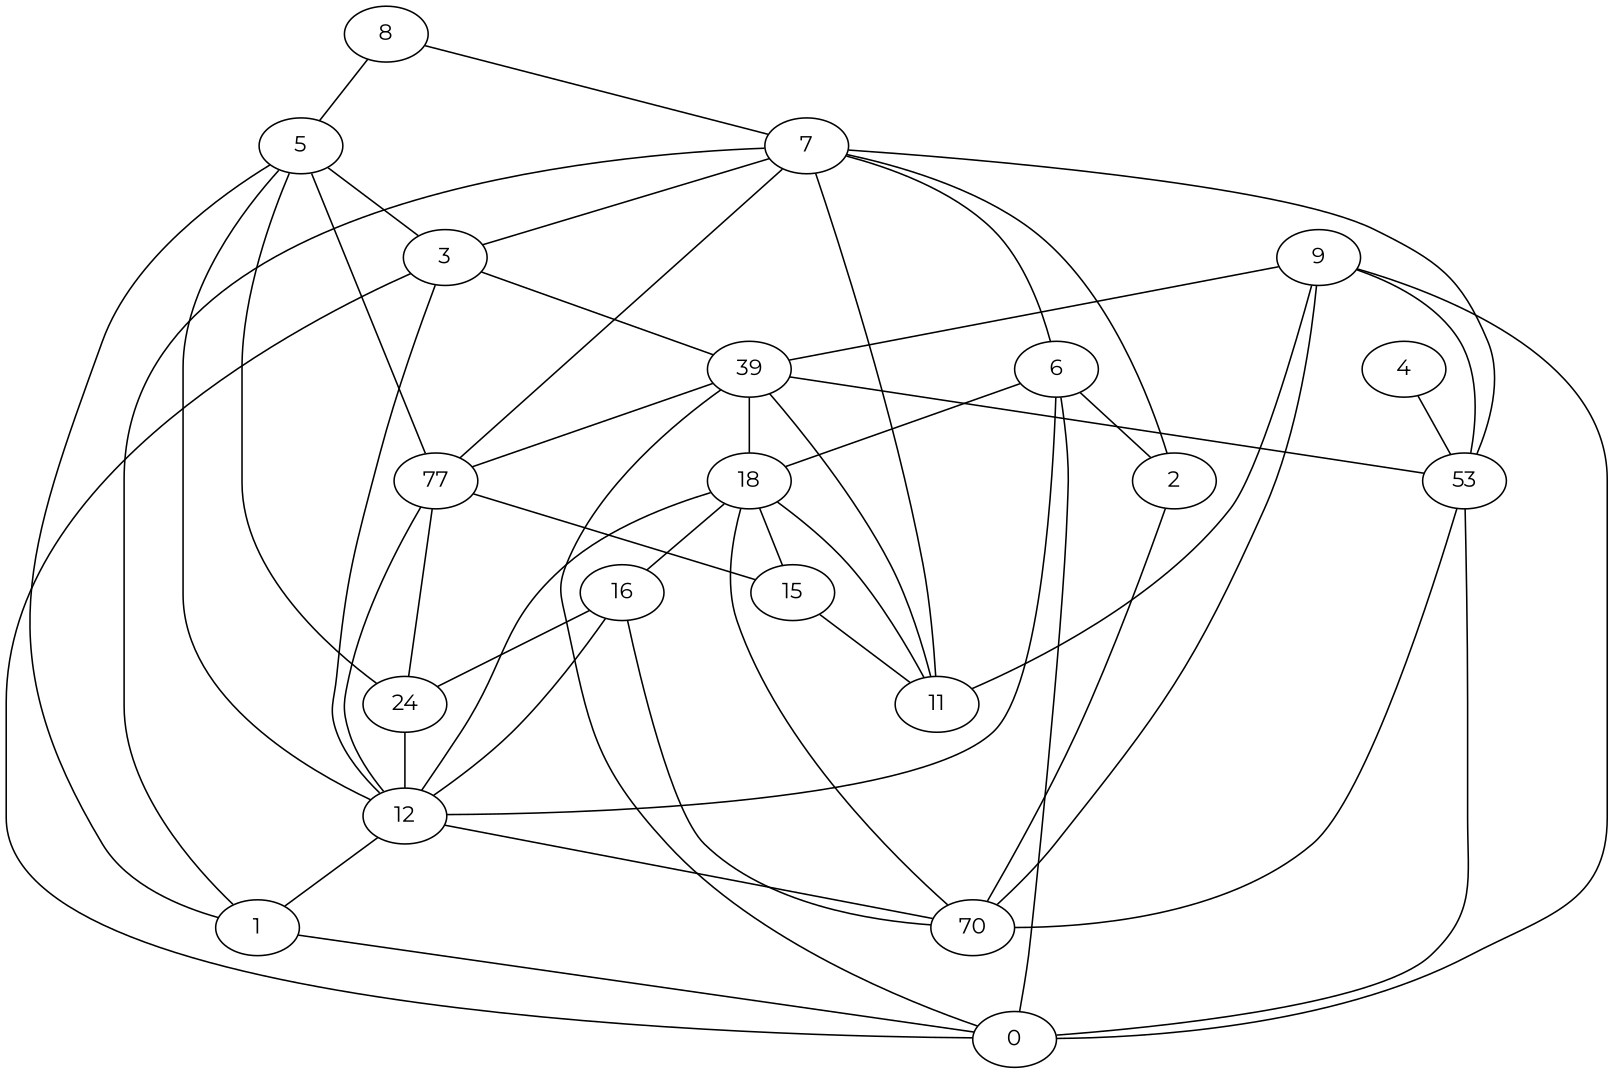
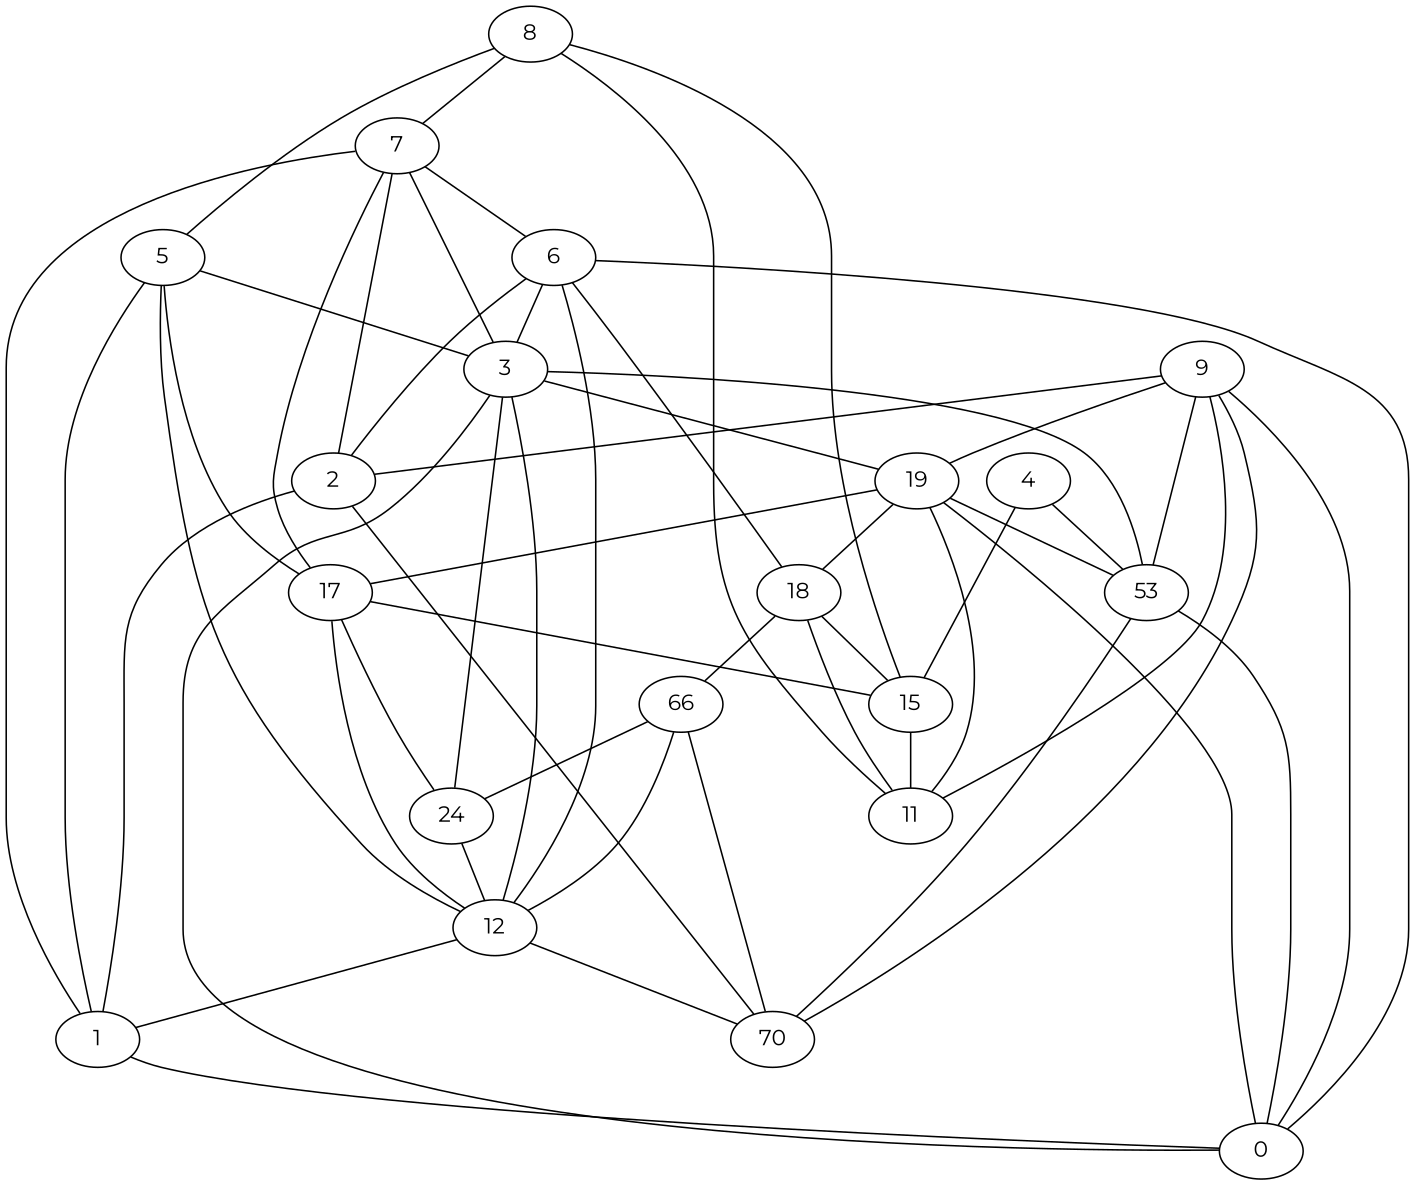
(1253, 196) -> (884, 397)
none -> (832, 291)
none -> (530, 313)
(749, 369) -> (917, 481)
(887, 409) -> (714, 401)
none -> (768, 425)
(242, 449) -> (479, 592)
(436, 481) -> (330, 593)
none -> (972, 589)
(622, 593) -> (681, 704)
(530, 604) -> none
none -> (124, 707)
(792, 729) -> none
